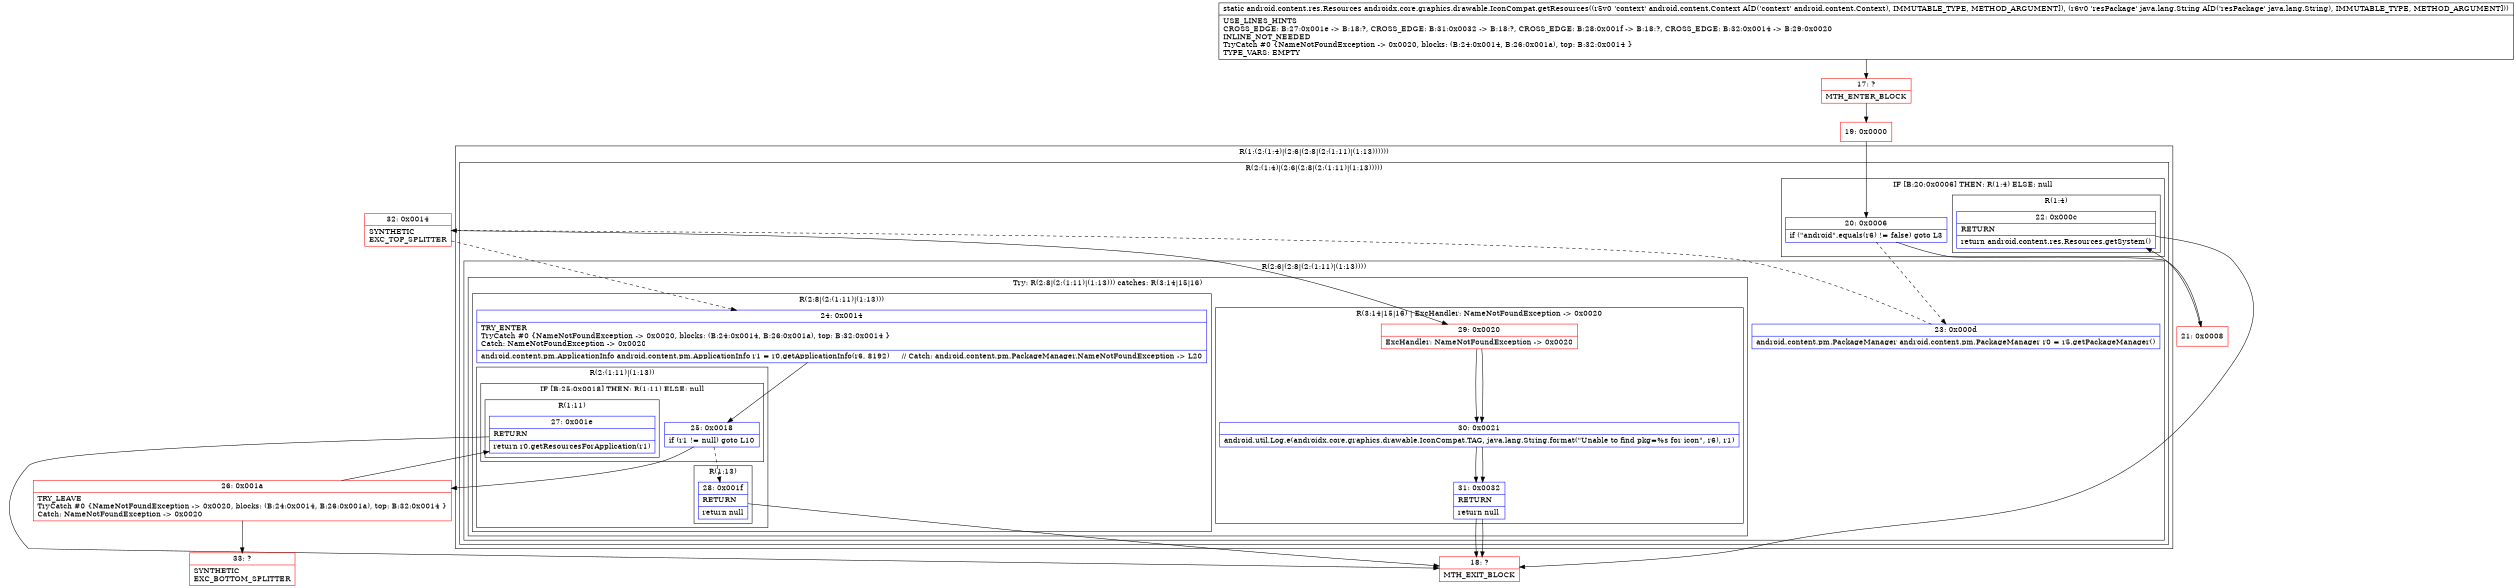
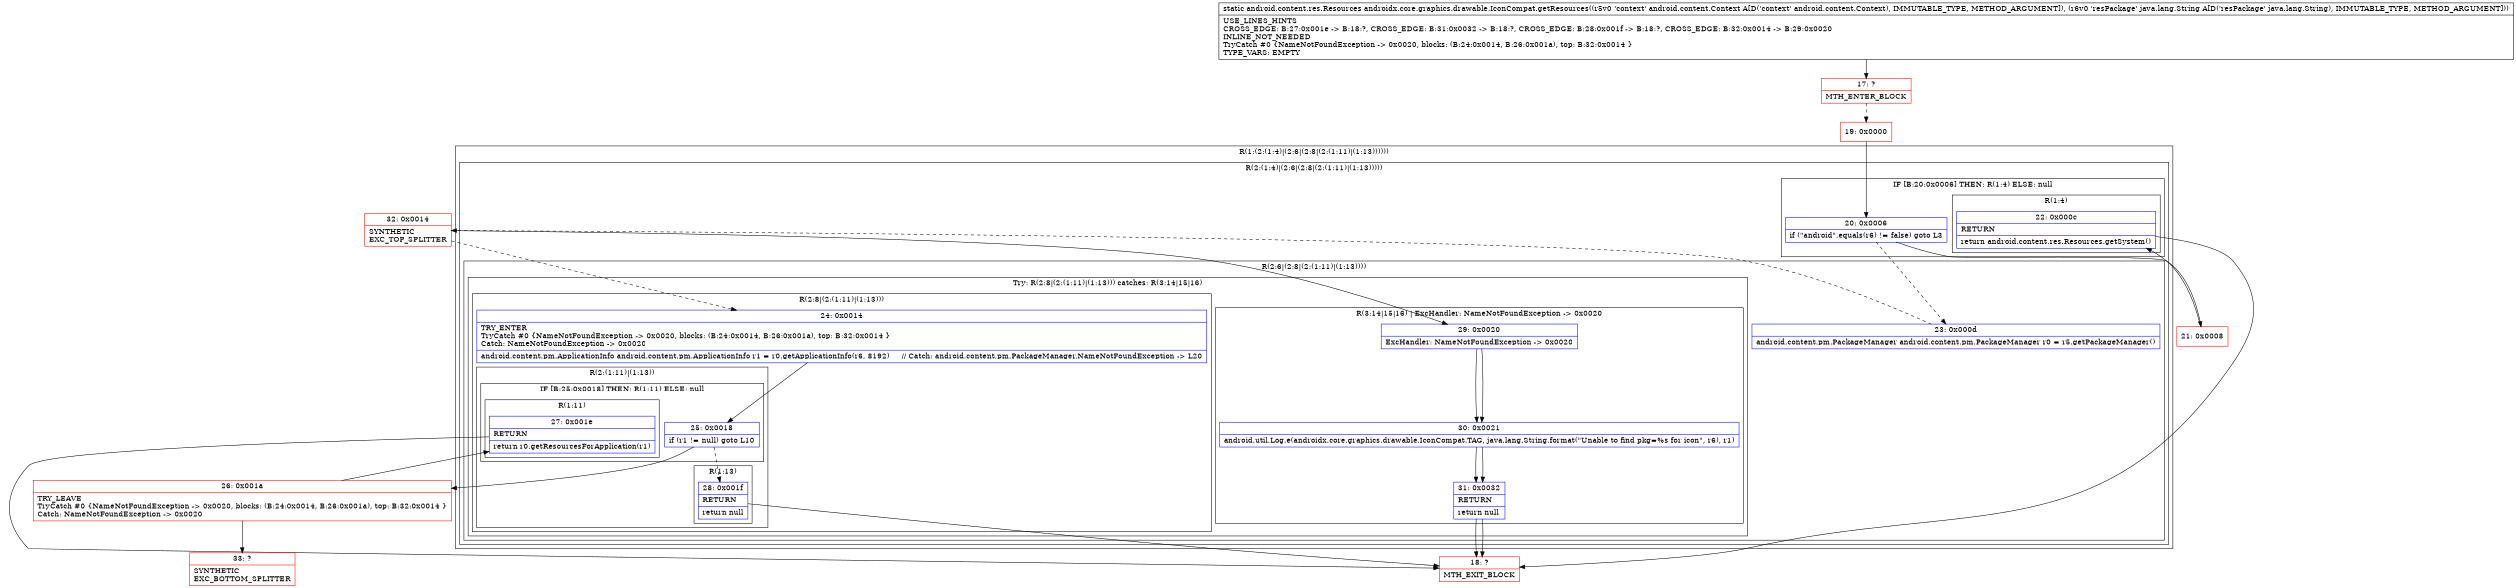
(1866, 110) -> (1866, 110)
(1479, 336) -> (1479, 336)
